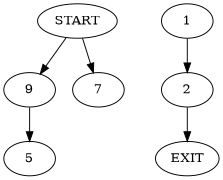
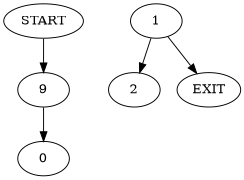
(98, 90) -> none
(187, 120) -> (179, 51)
(30, 159) -> (44, 159)
